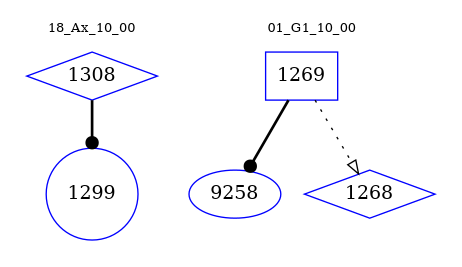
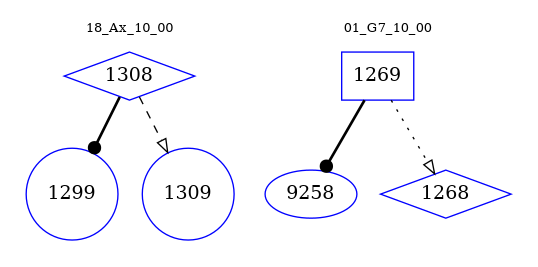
(312, 29) -> (388, 29)
none -> (188, 194)
